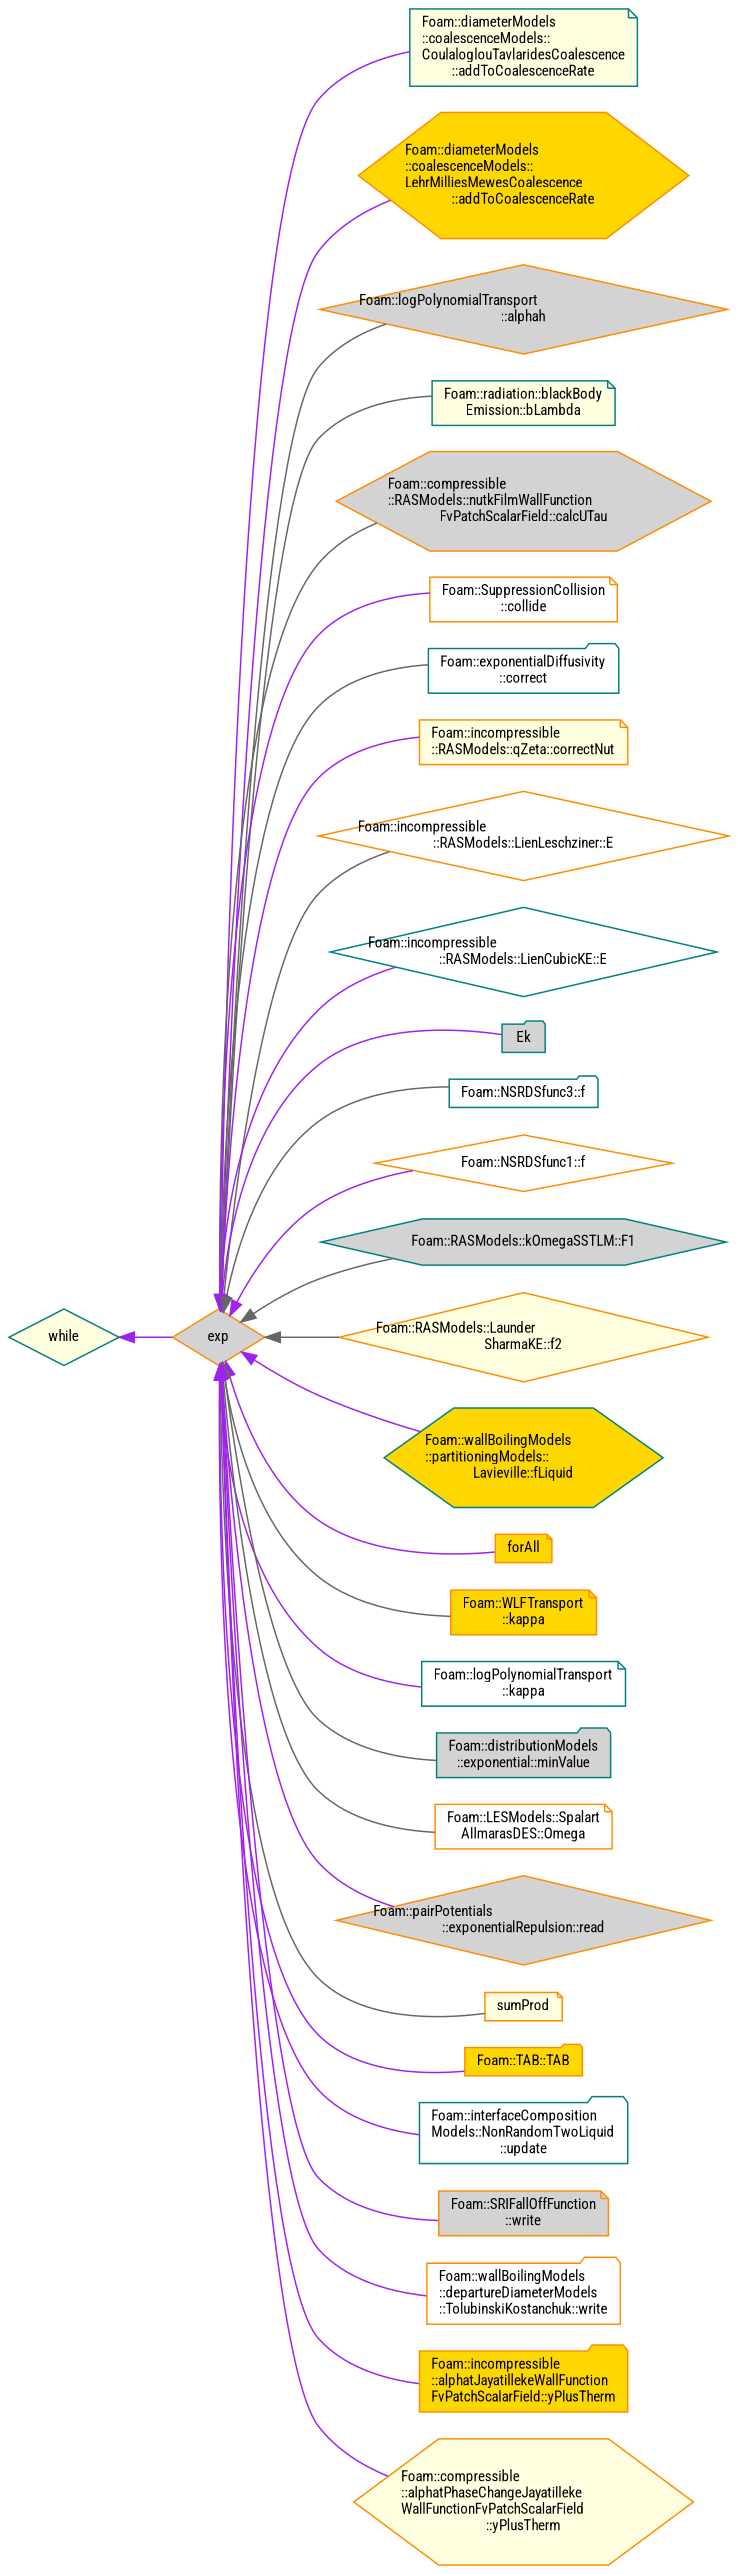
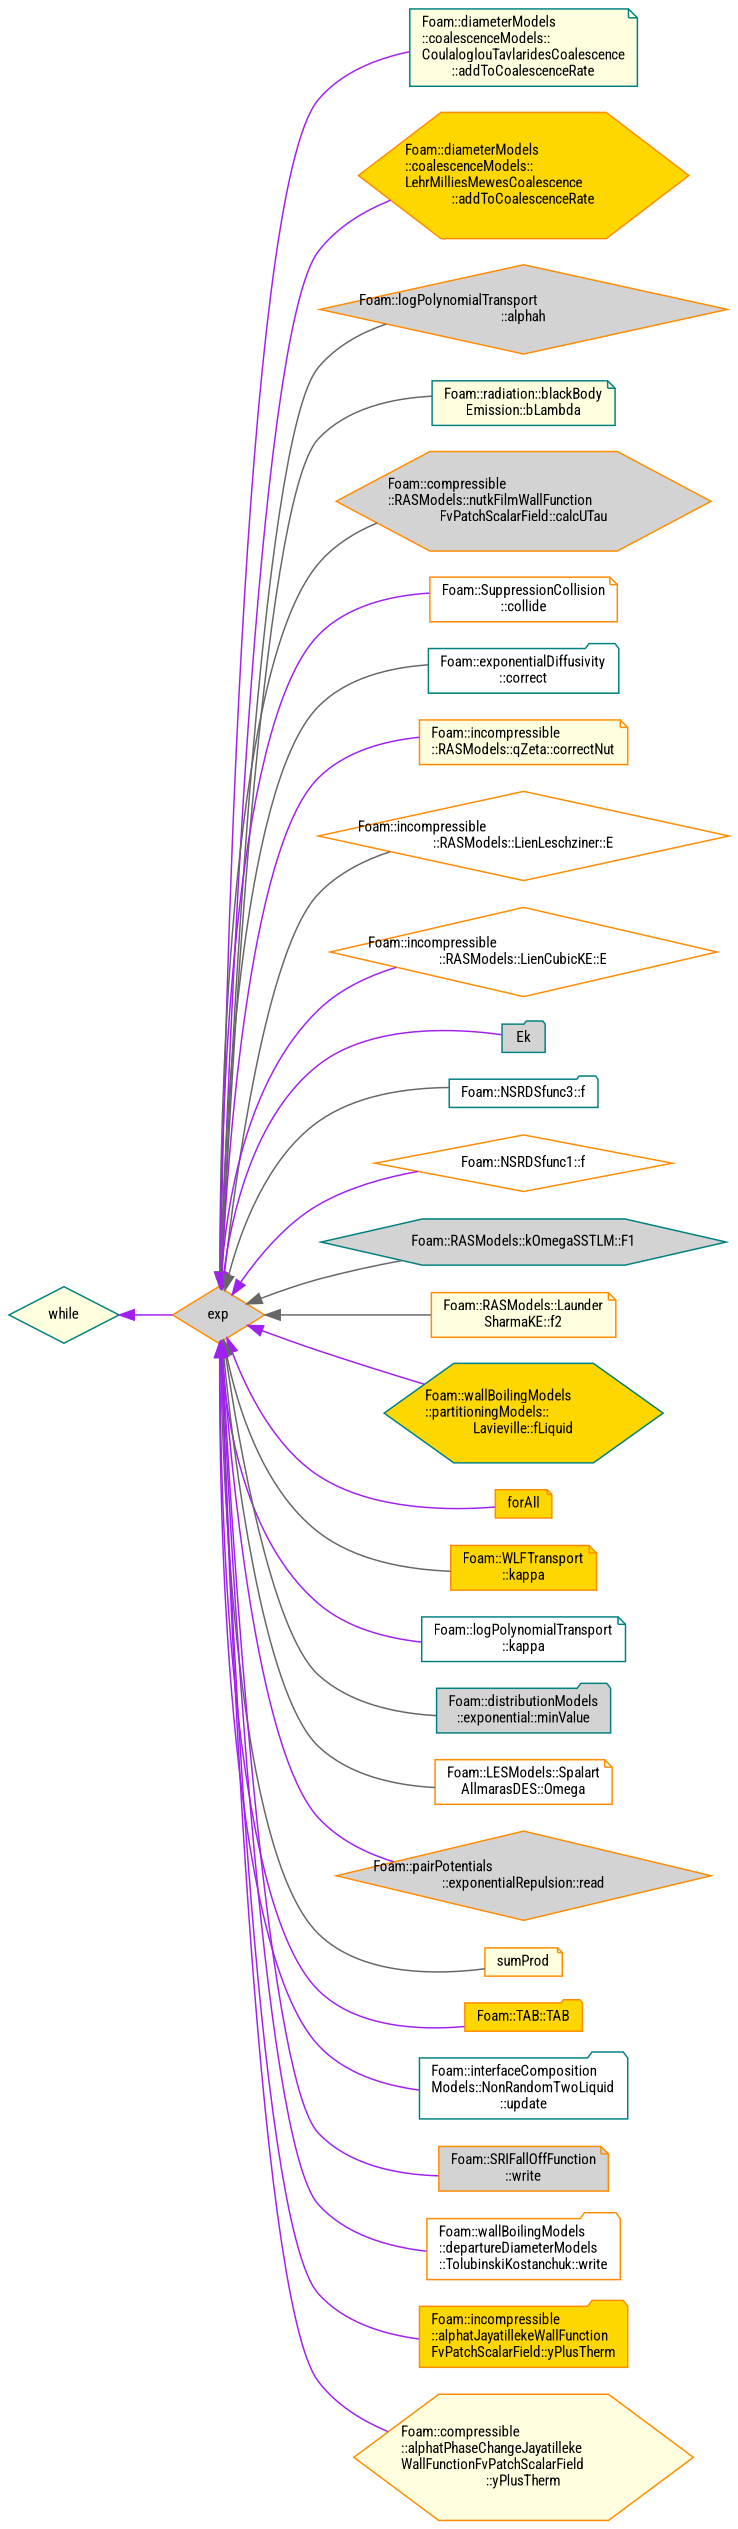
(524, 952) -> (524, 952)
(524, 1337) -> (524, 1315)
